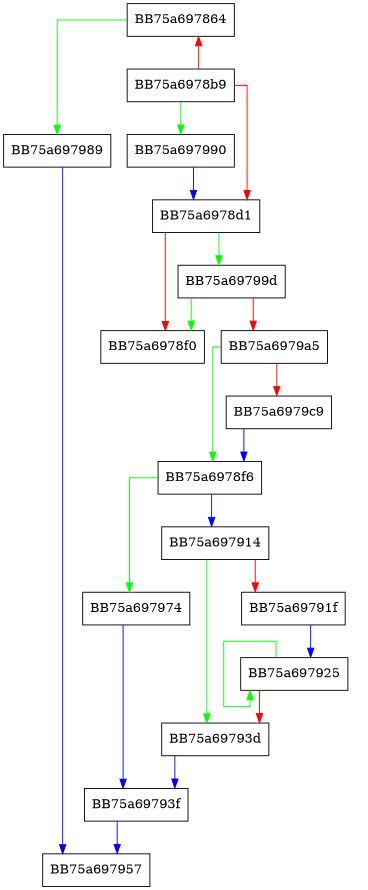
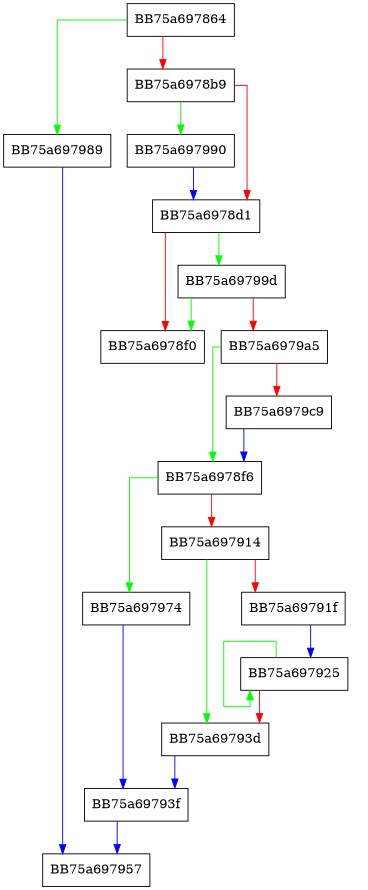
(199, 57) -> (163, 48)
(212, 506) -> (212, 506)
